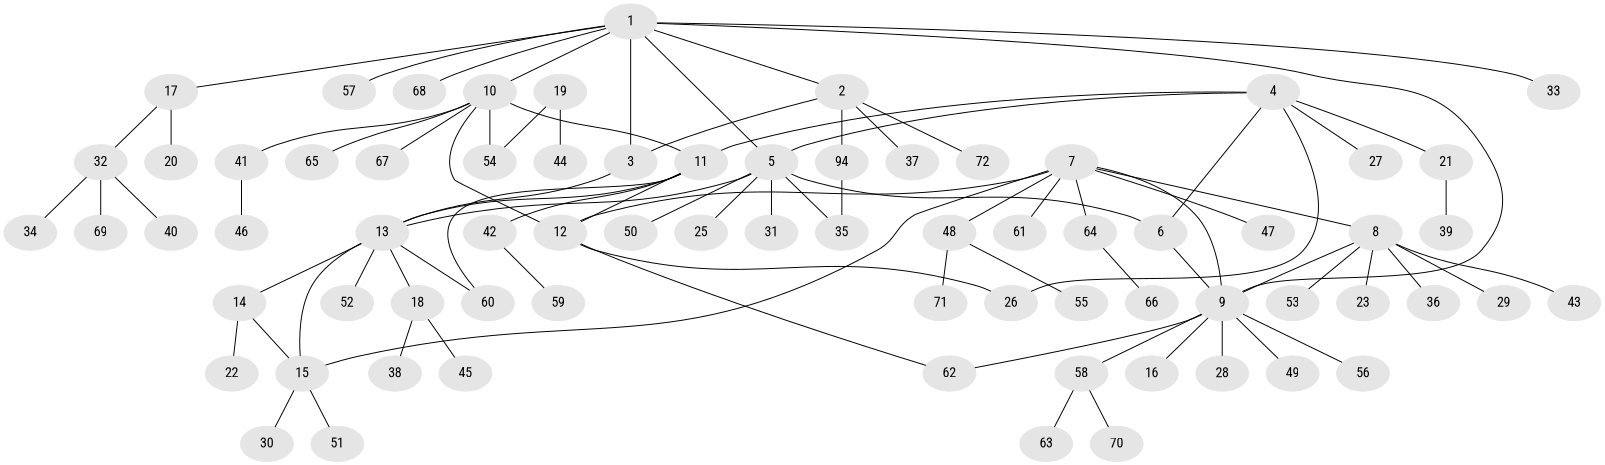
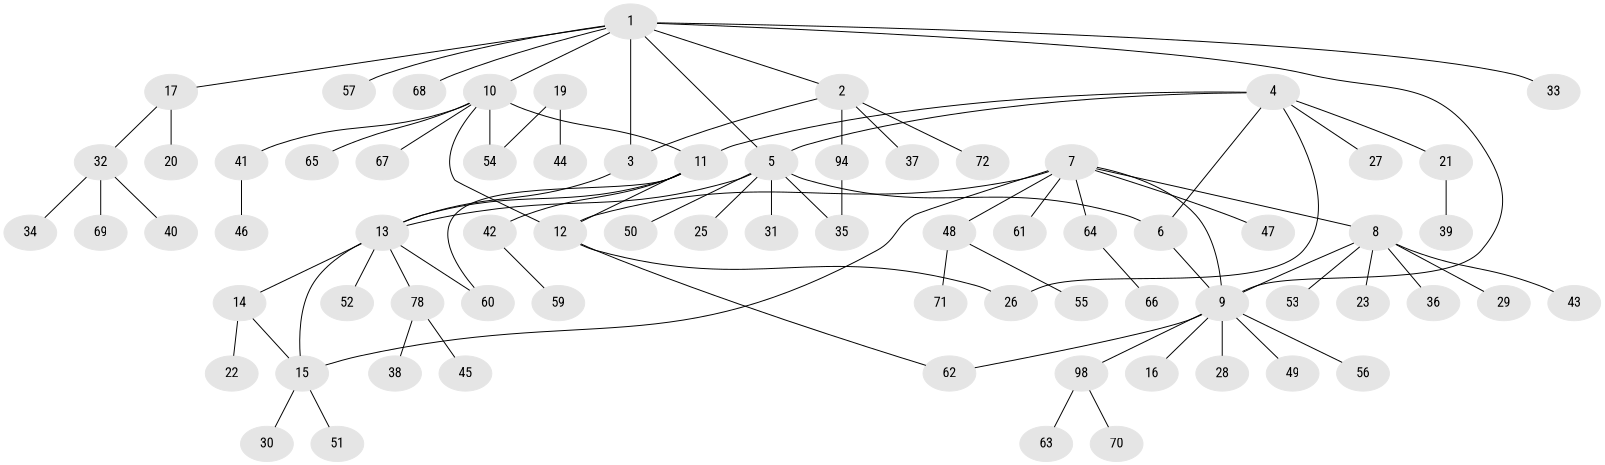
(418, 303) -> (418, 303)
(1081, 374) -> (1081, 374)
